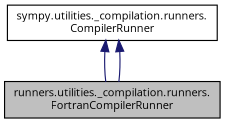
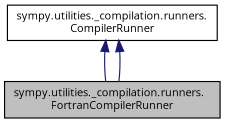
(112, 100) -> (112, 100)
